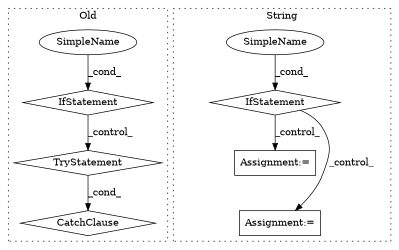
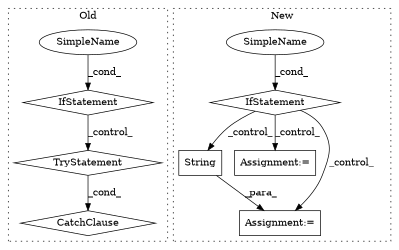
(282, 16) -> (282, 16)
none -> (200, 163)
